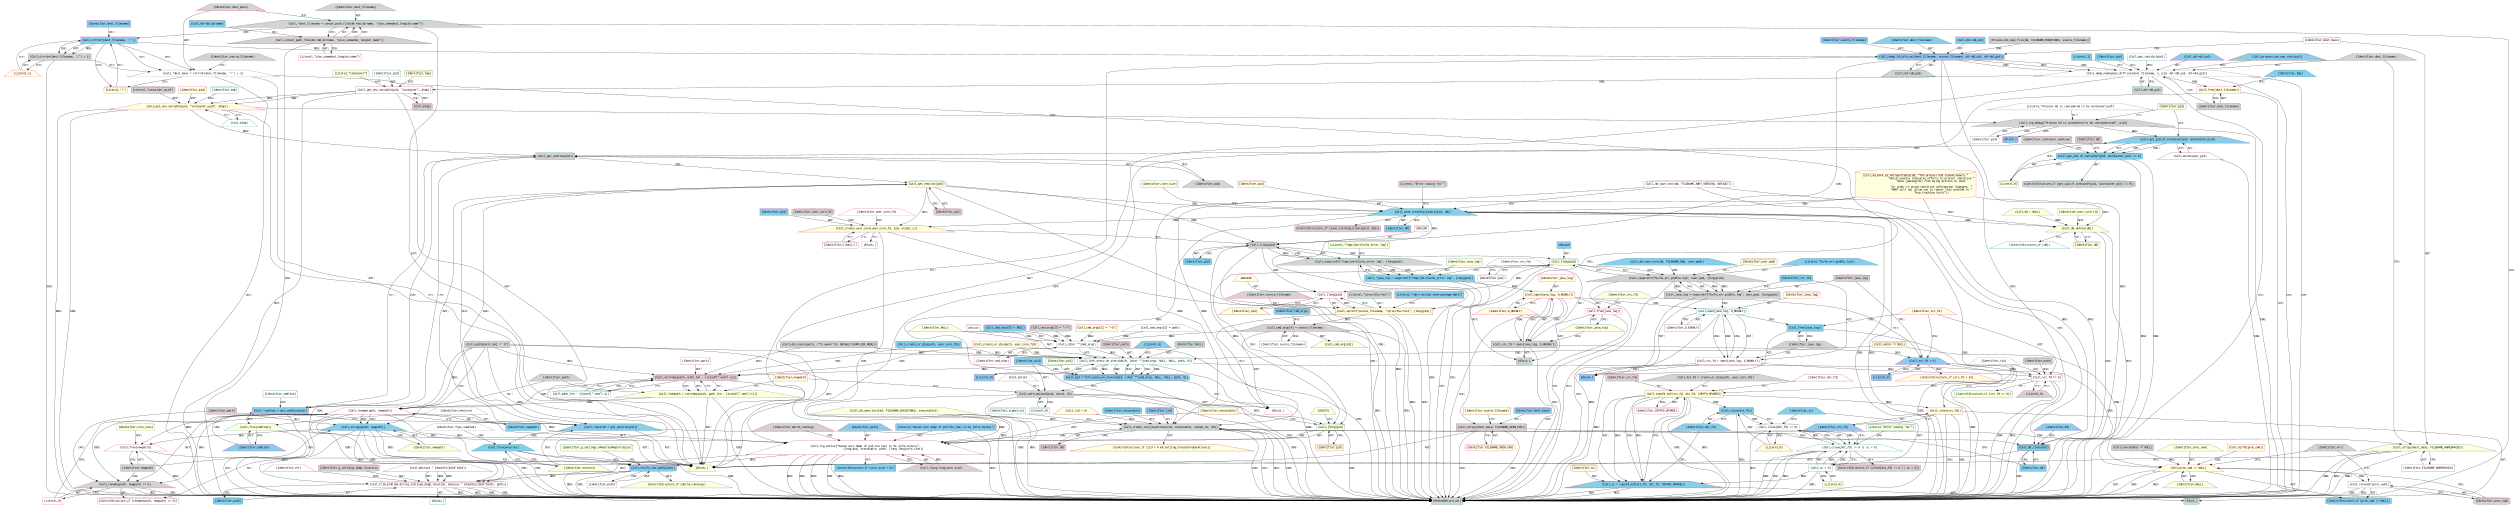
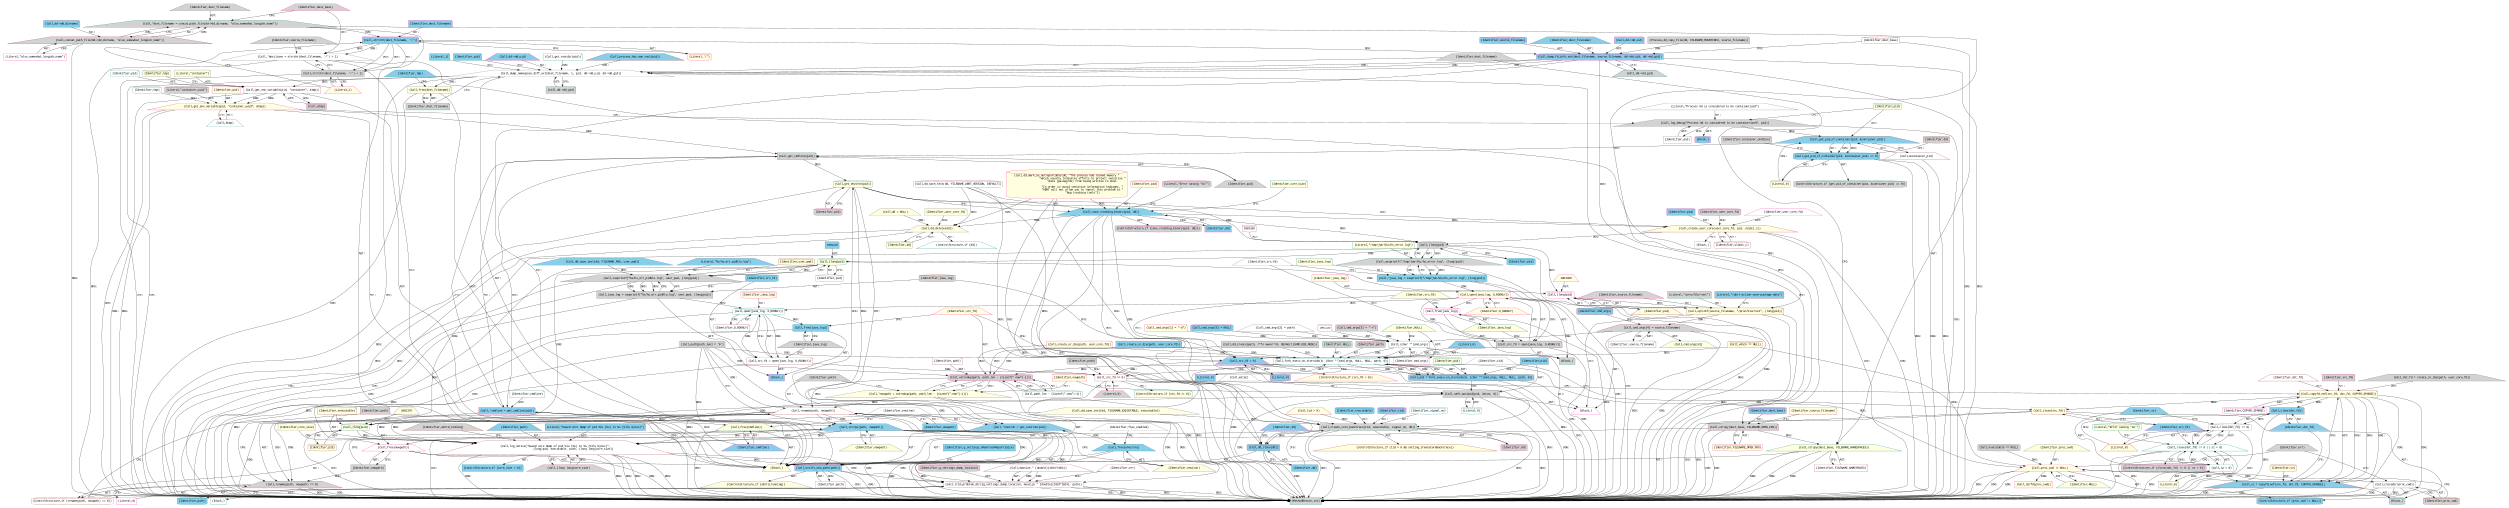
(156, 81) -> (313, 65)
(2219, 90) -> (430, 90)
(597, 448) -> (979, 448)
(2221, 457) -> (2041, 475)
